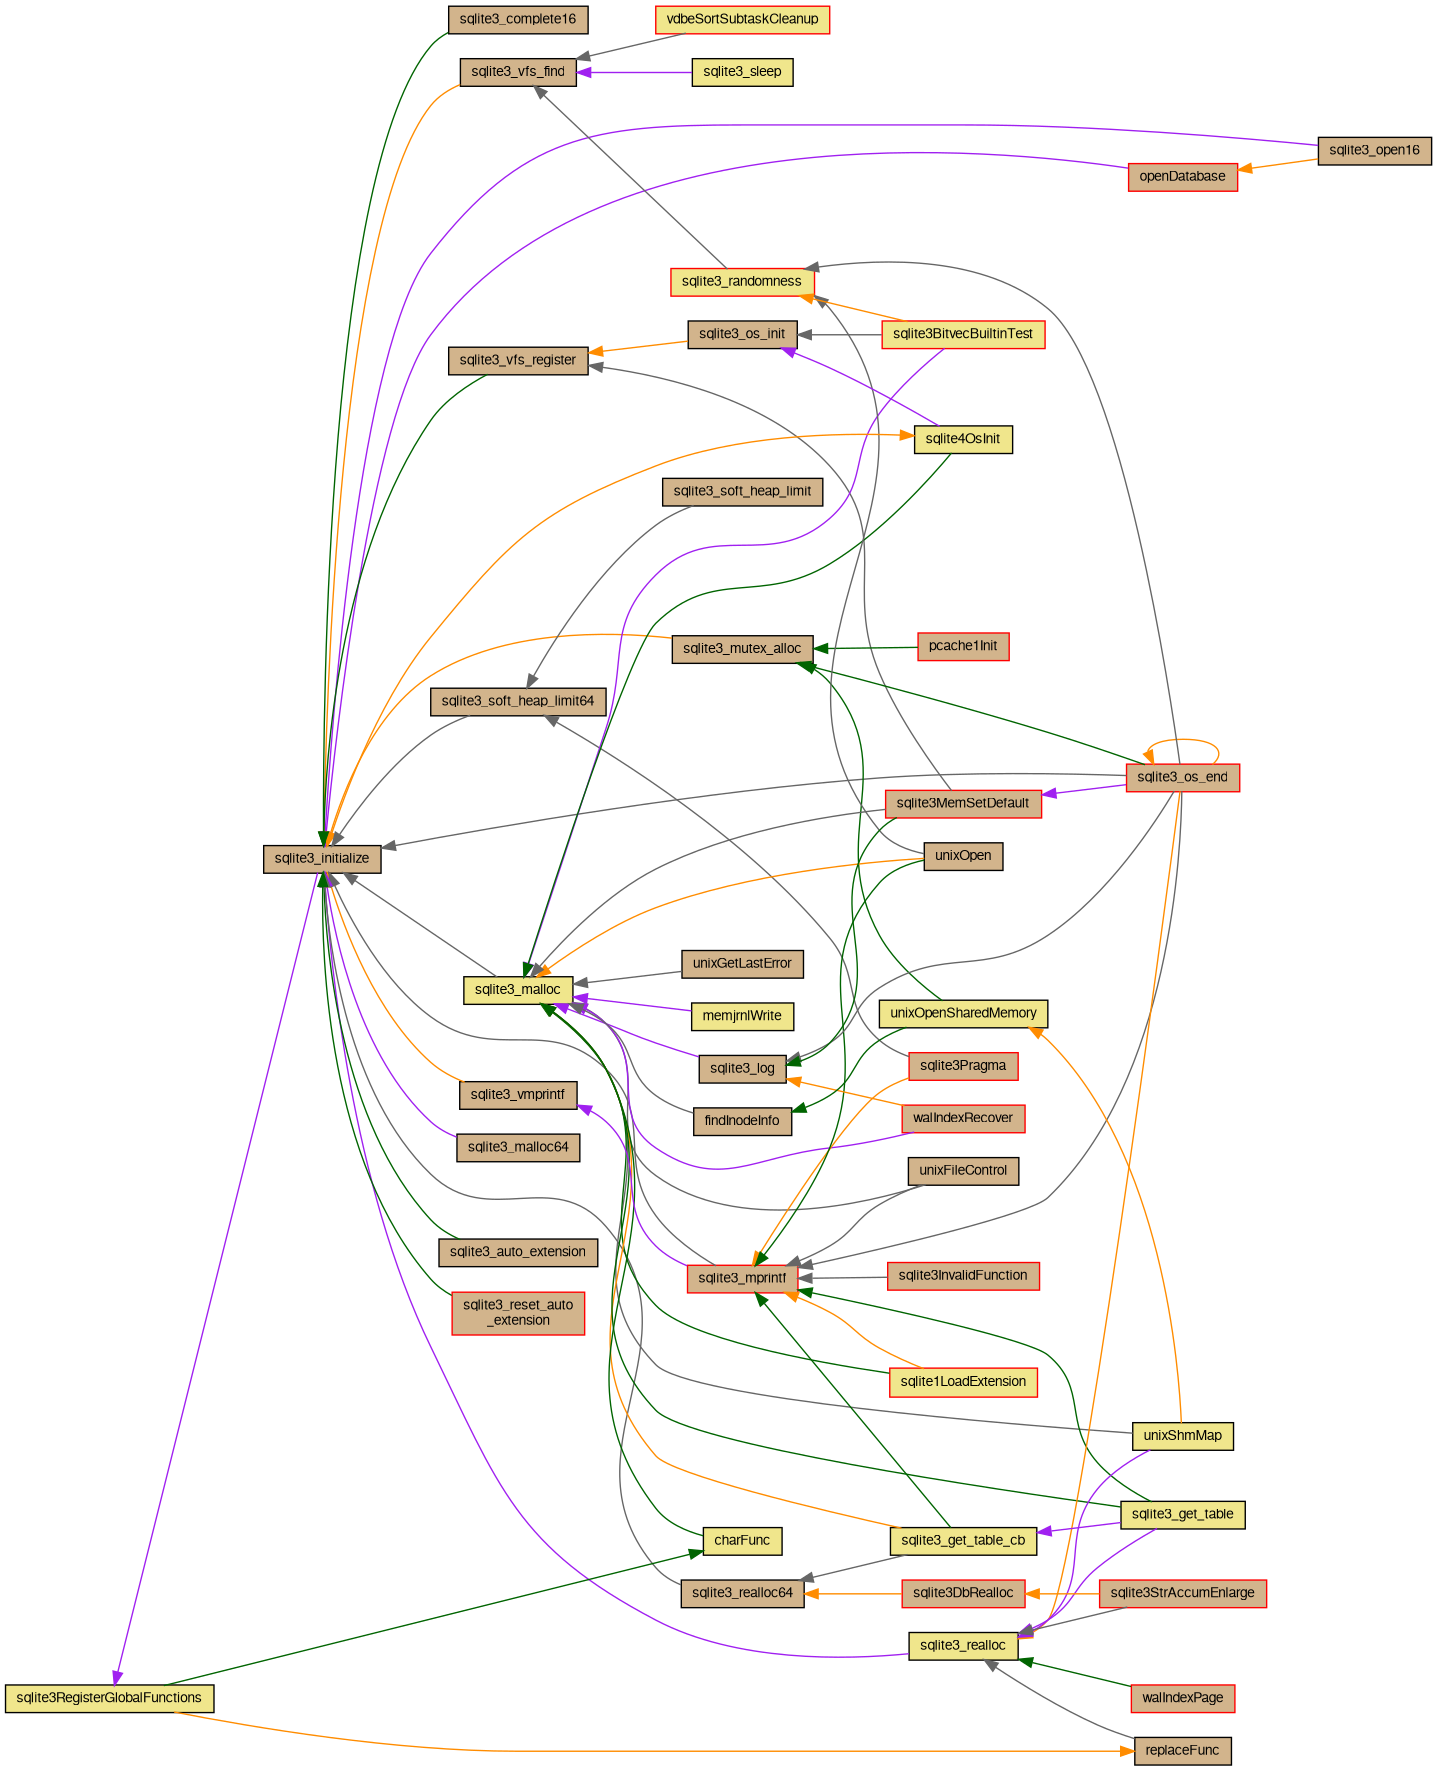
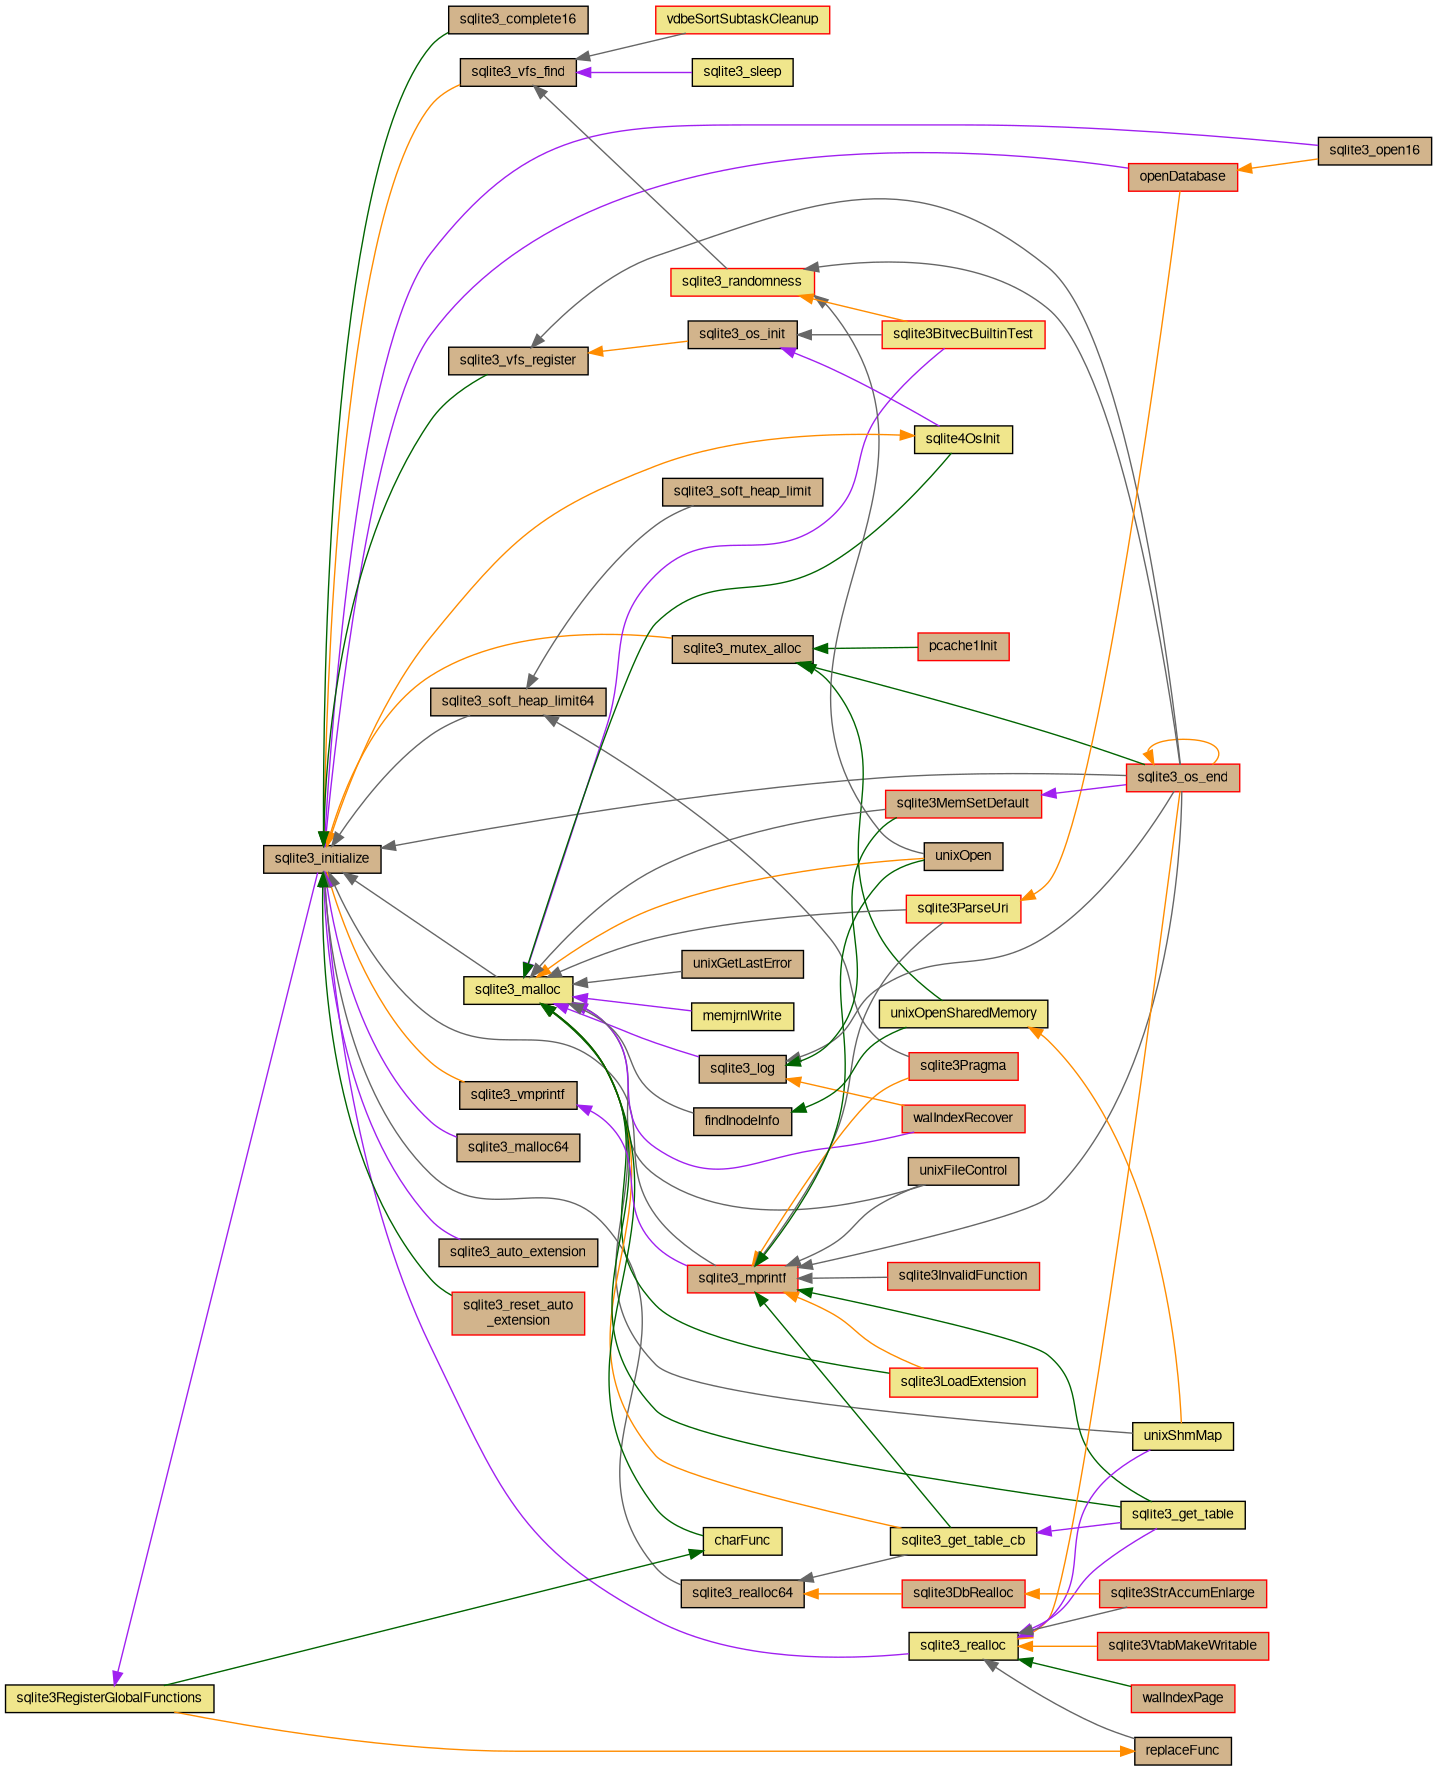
(857, 510) -> (1032, 256)
none -> (964, 909)
(365, 1107) -> (365, 1107)
(964, 1383) -> (964, 1383)
none -> (1183, 1646)
